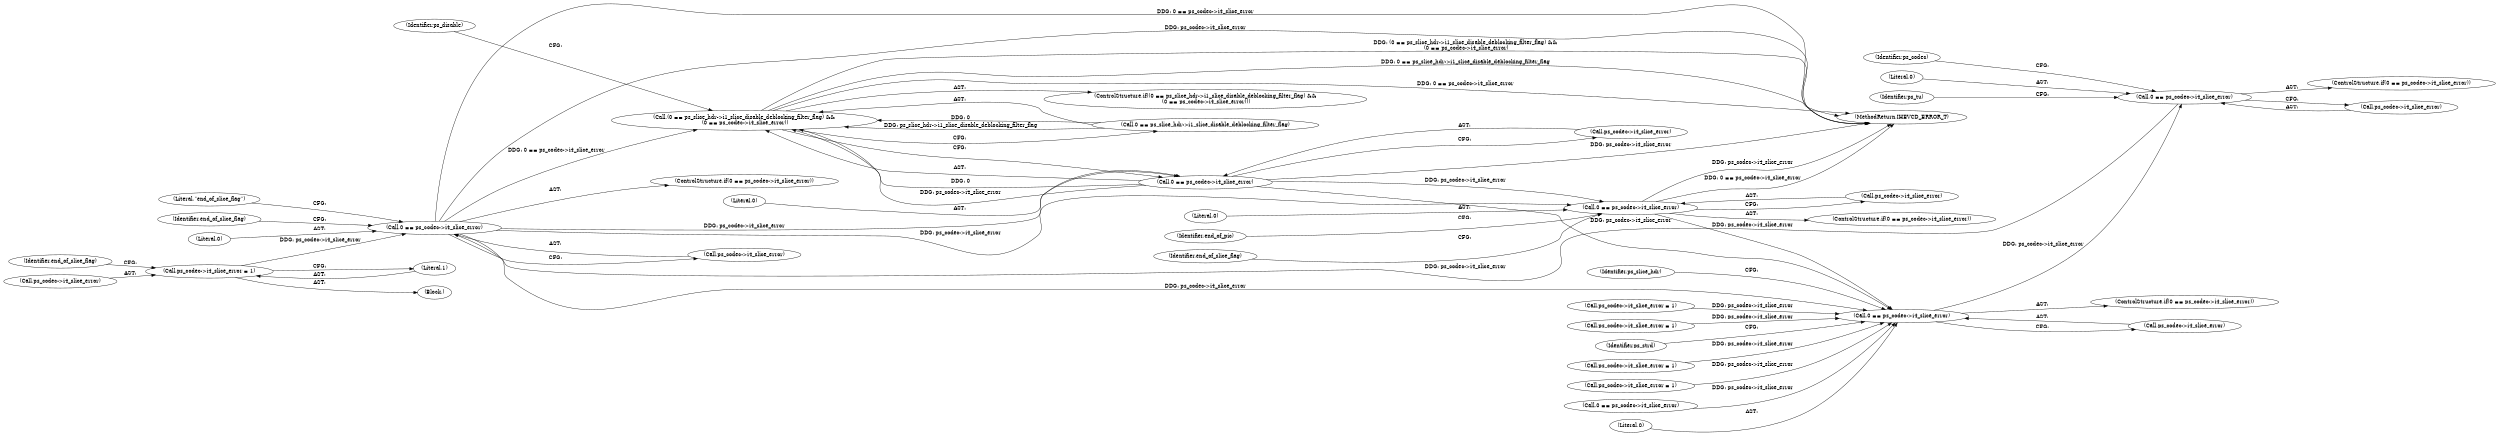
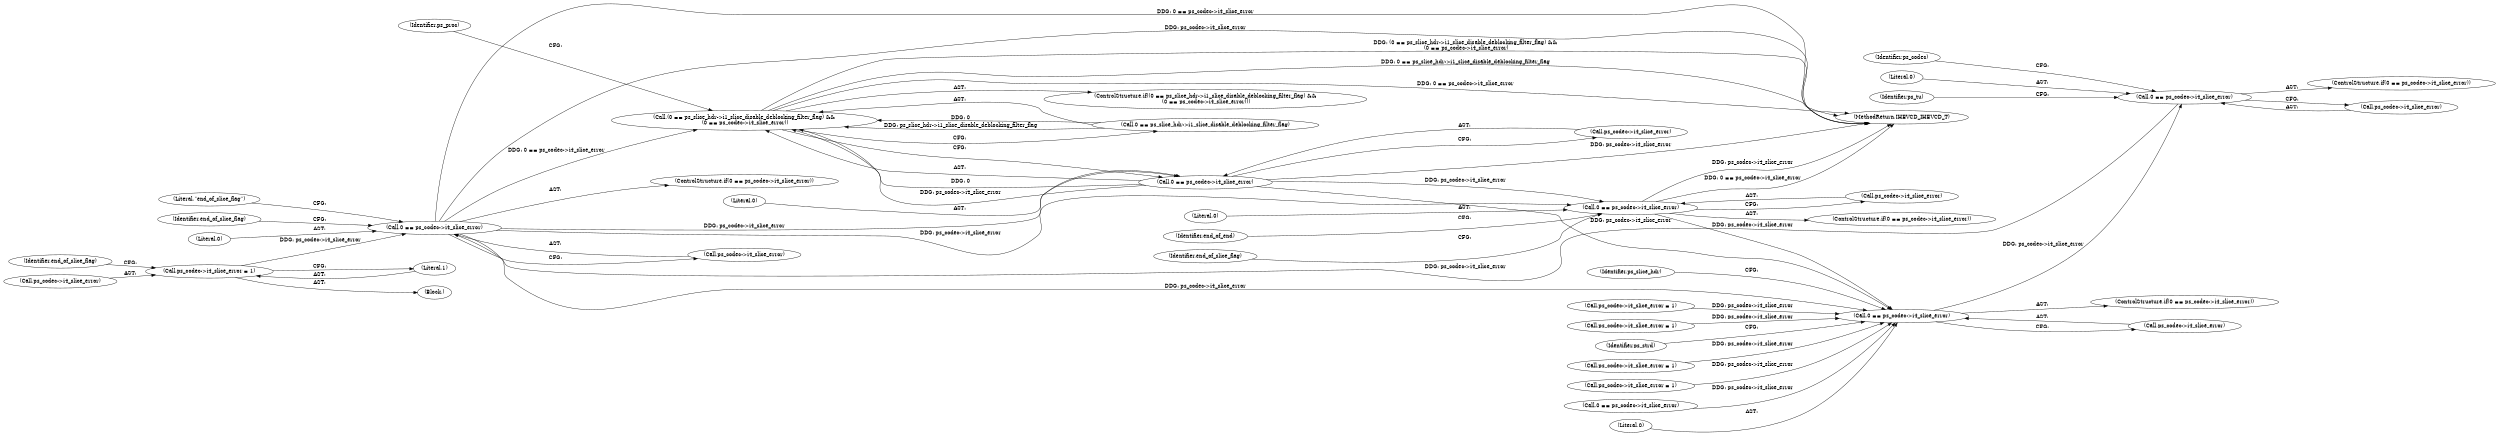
(435, 26) -> (435, 26)
(1902, 117) -> (1902, 117)
(1205, 236) -> (1205, 236)
